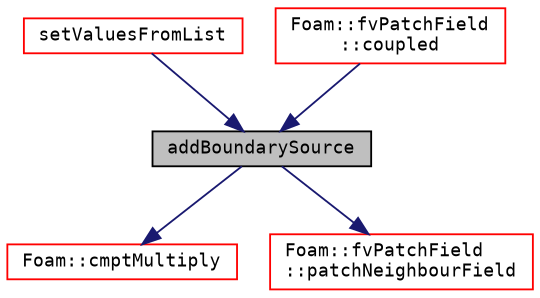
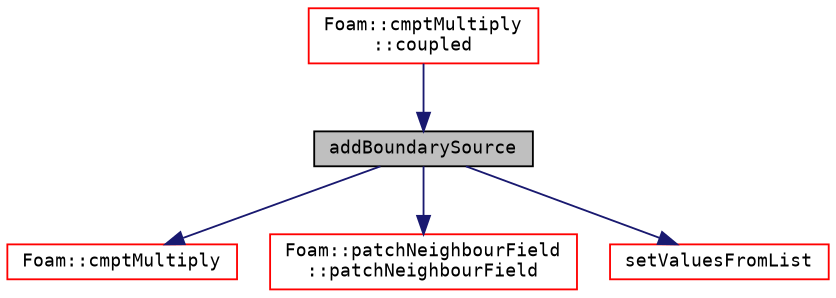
(390, 36) -> (424, 36)
(191, 86) -> (563, 202)
(401, 262) -> (424, 262)
